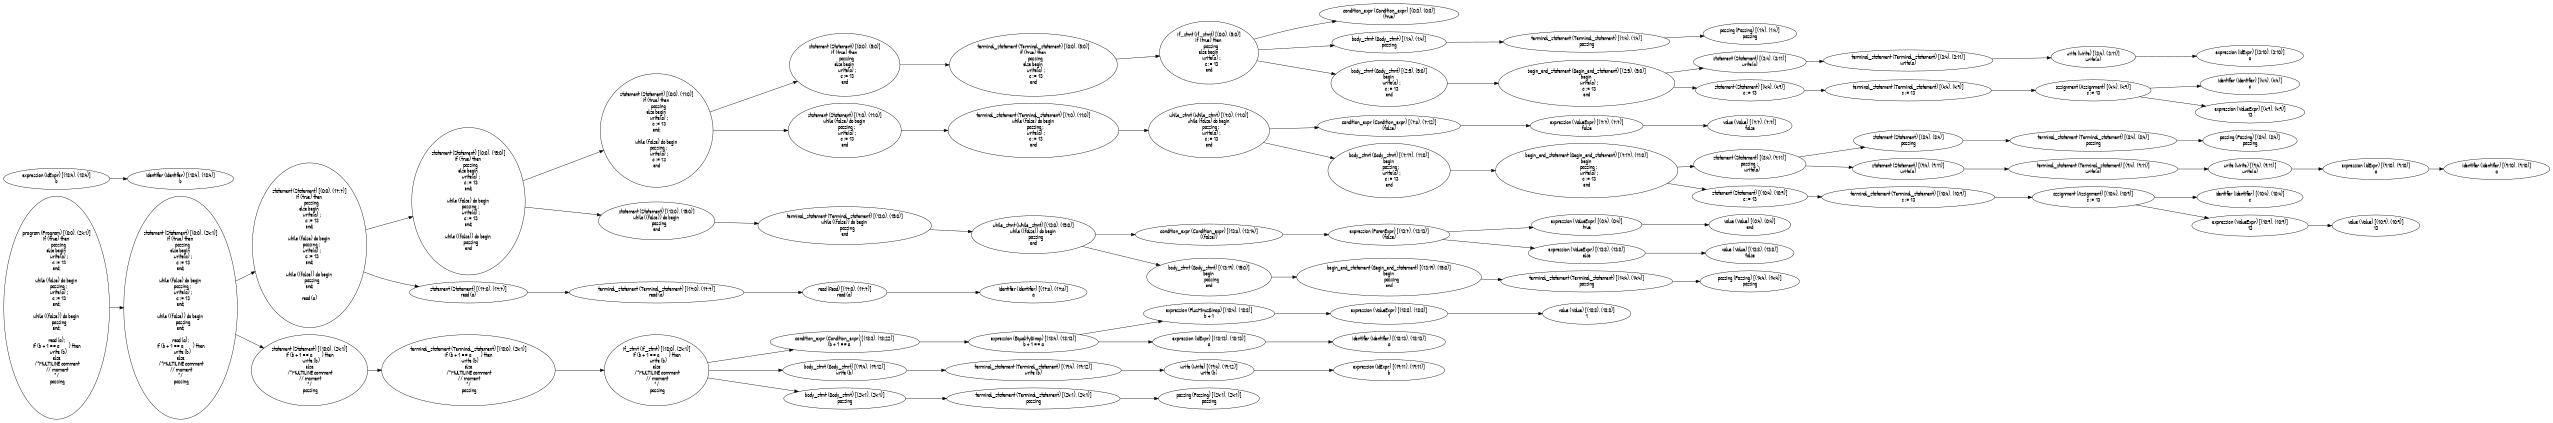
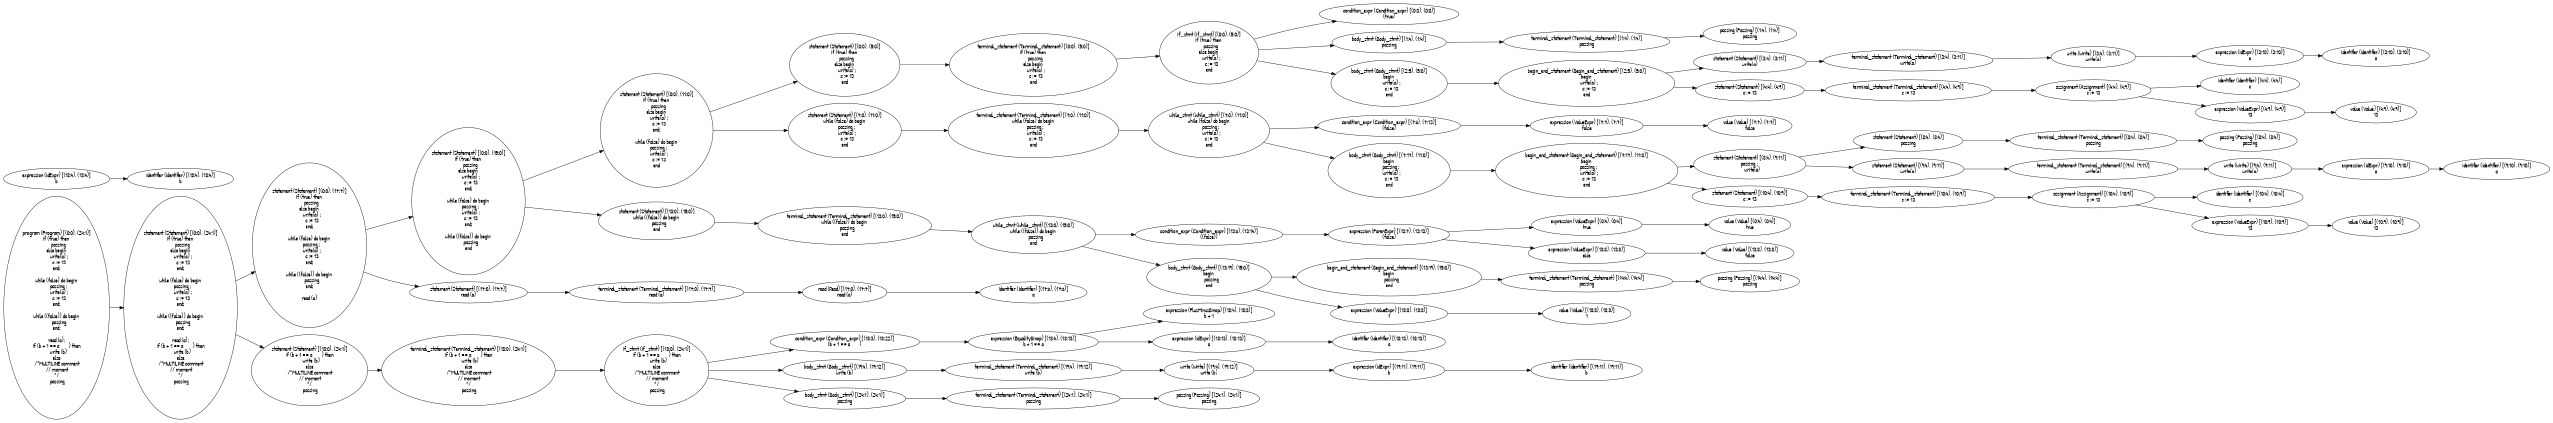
none -> (2376, 56)
none -> (2376, 112)
(1750, 225) -> (1750, 225)
(1301, 314) -> (1296, 299)
none -> (1587, 370)
